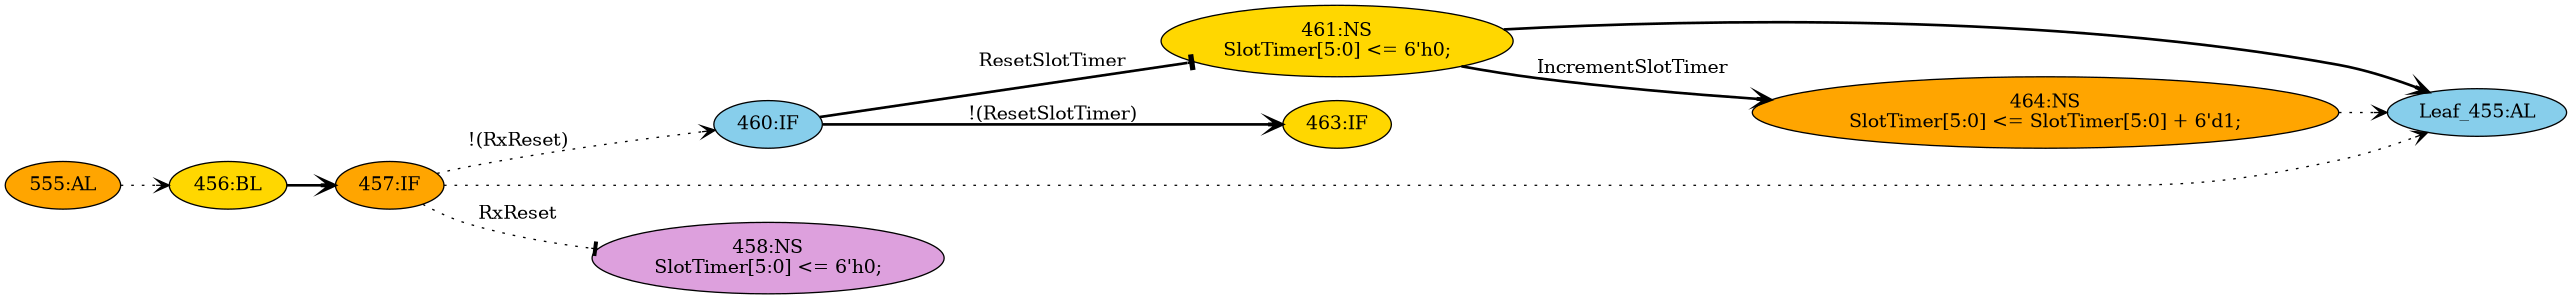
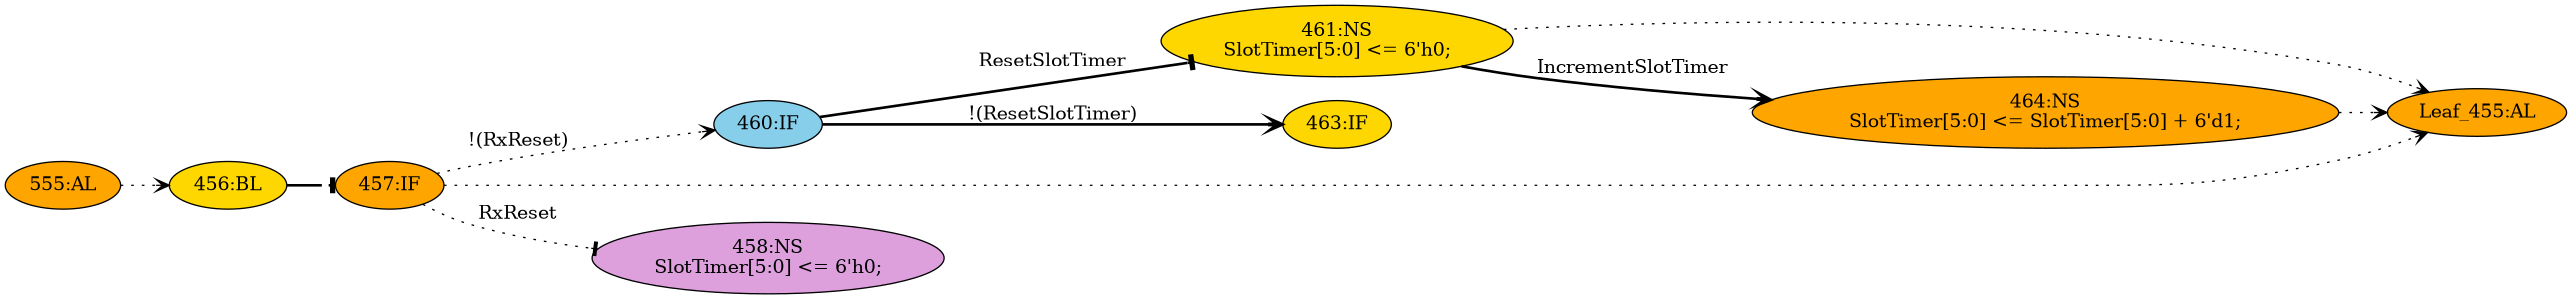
(1963, 26) -> (1963, 26)
(2477, 113) -> (2477, 113)
(304, 185) -> (304, 185)
